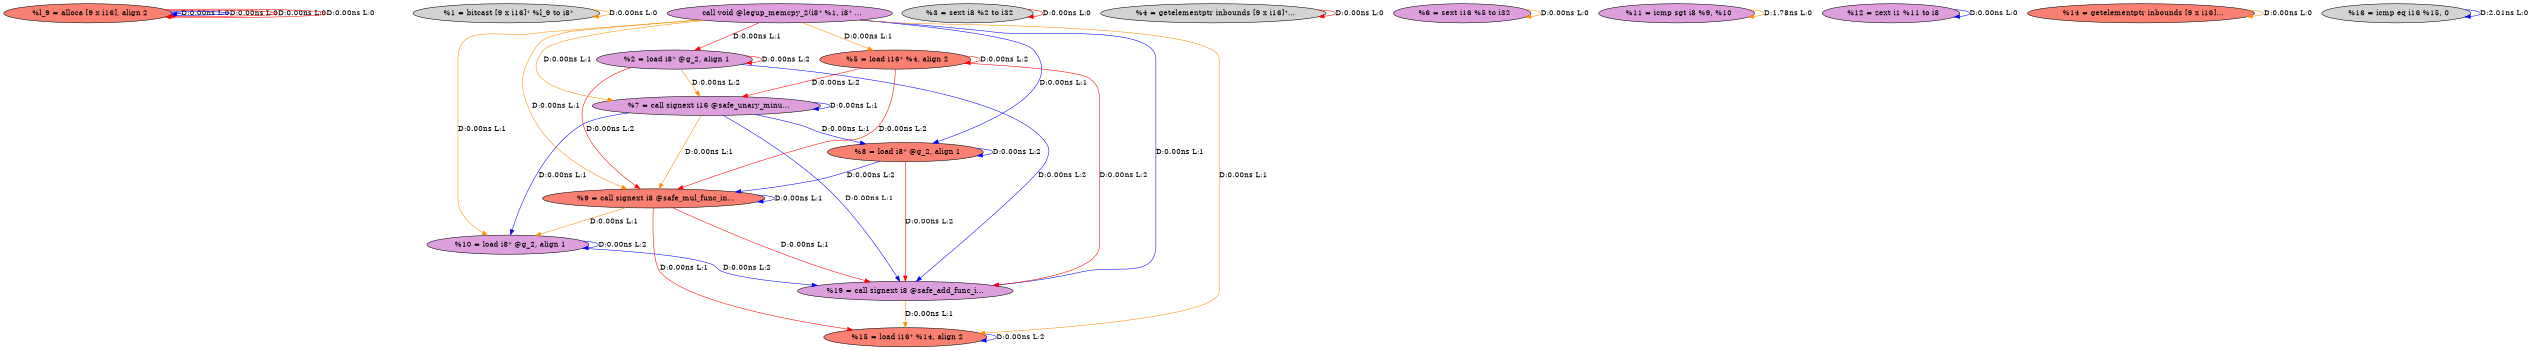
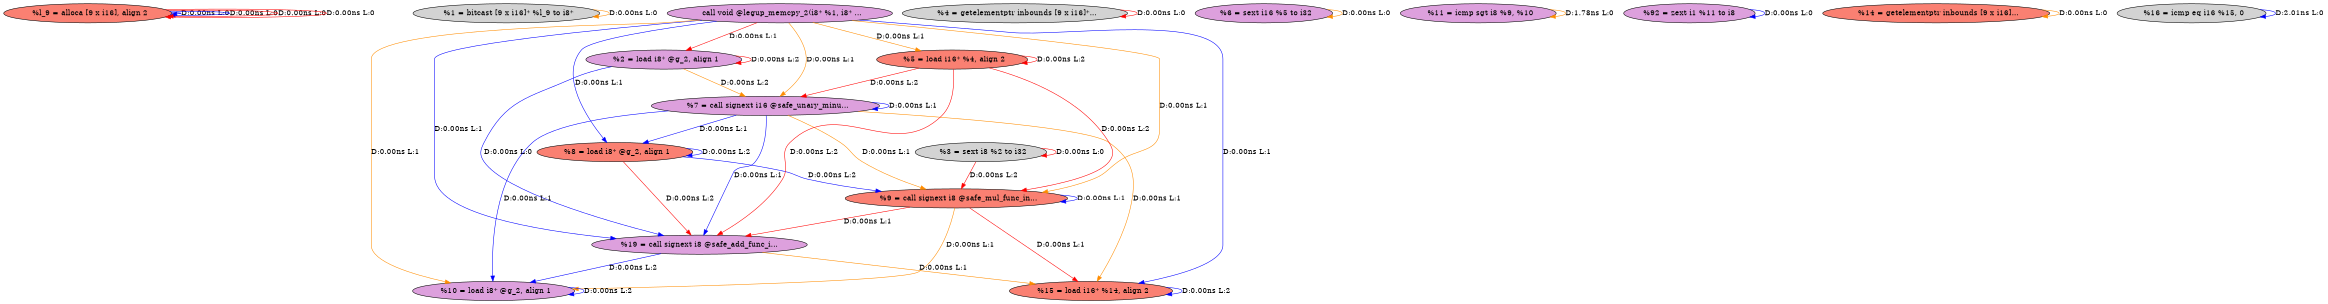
(1891, 13) -> (1689, 13)
(1219, 113) -> (1185, 34)
(583, 120) -> (970, 173)
none -> (1059, 130)
(1063, 175) -> (508, 152)
(699, 261) -> (598, 267)
